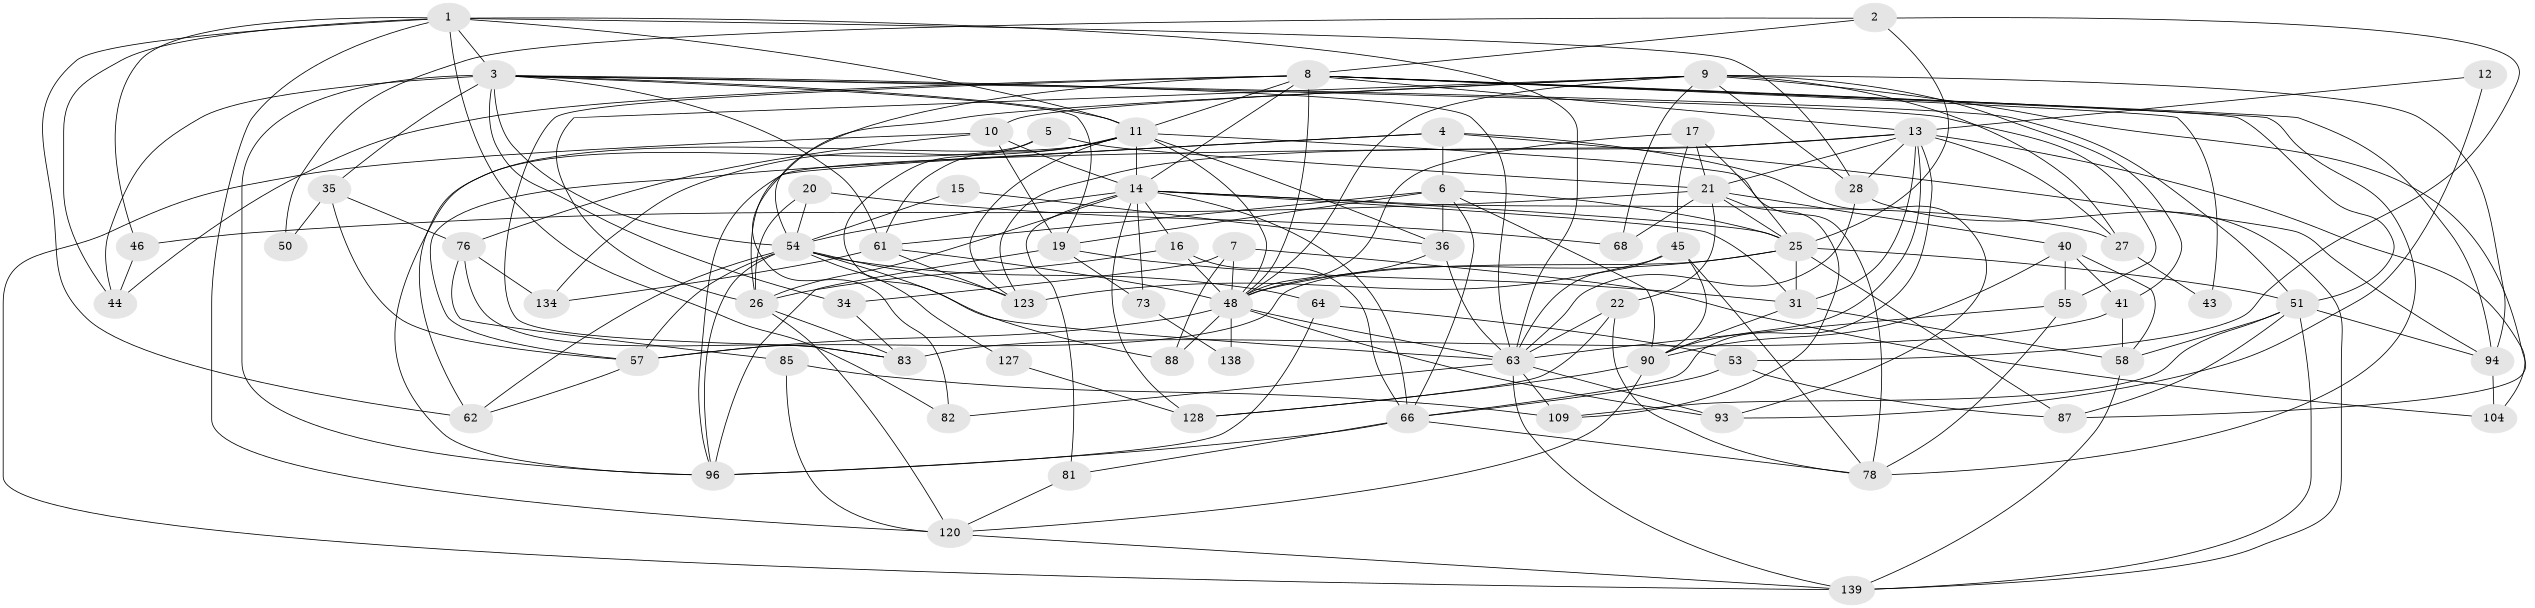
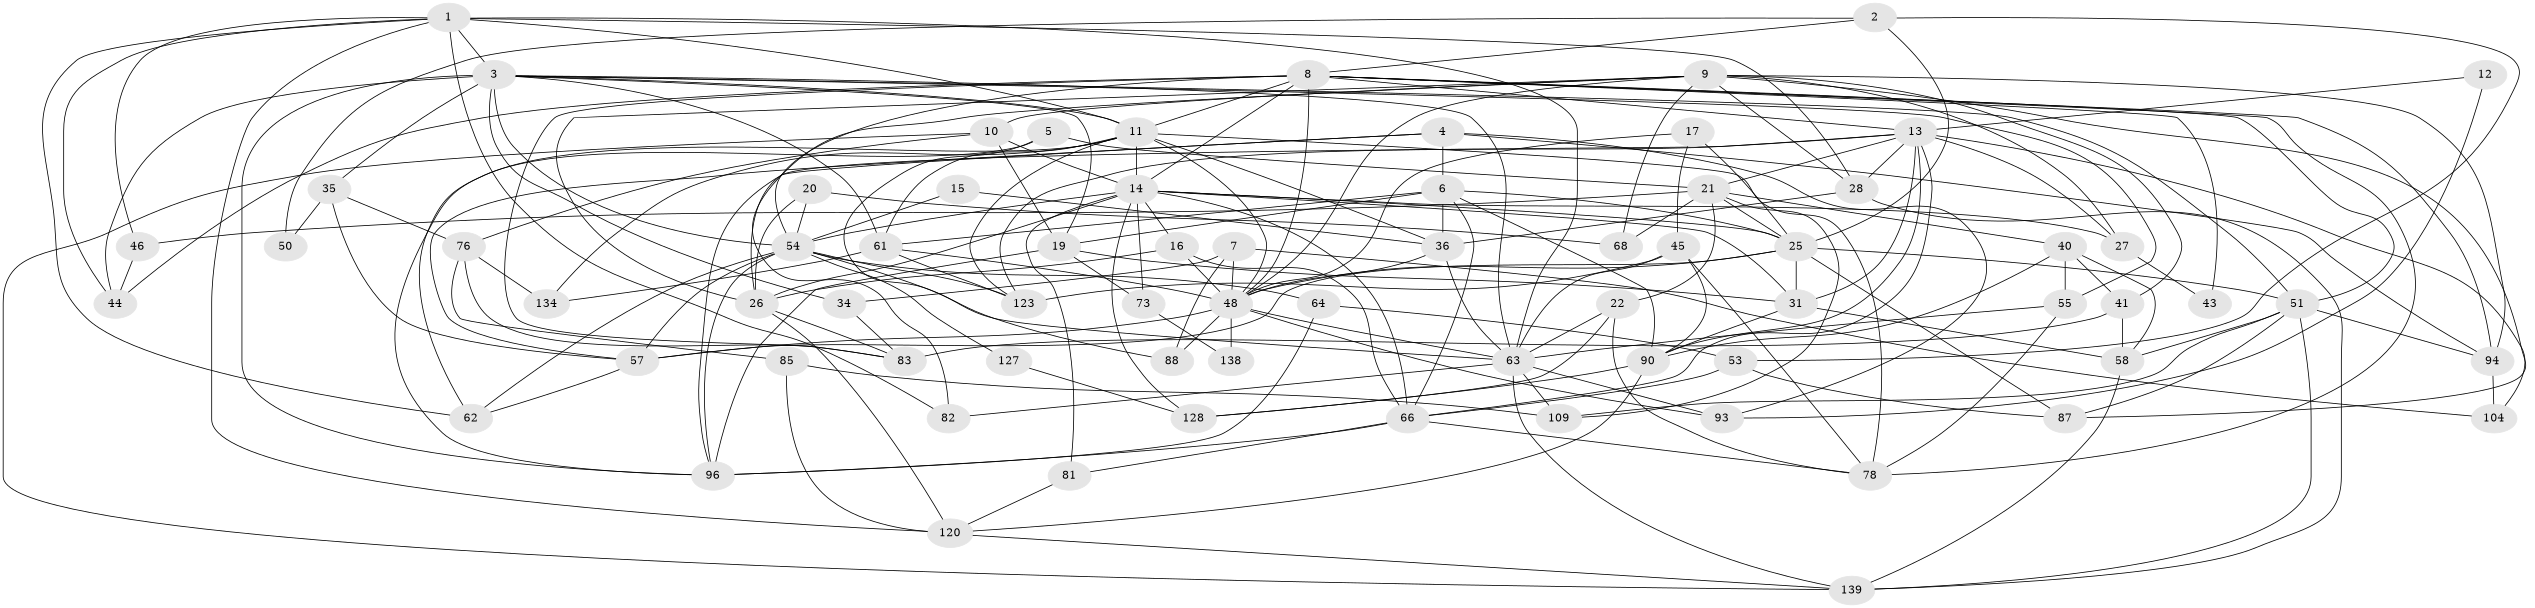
(1701, 161) -> none
(1717, 282) -> (1696, 212)
